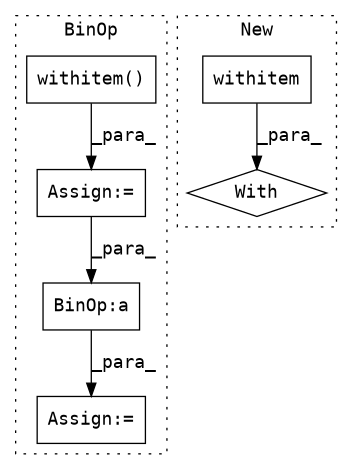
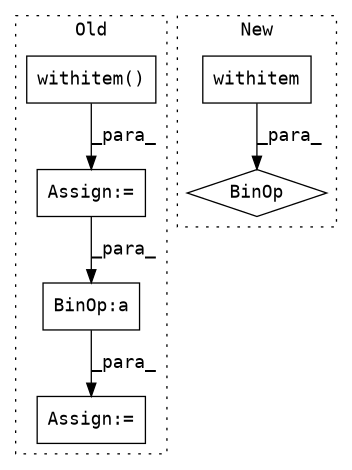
(91, 31) -> (91, 31)
(257, 193) -> (257, 193)
